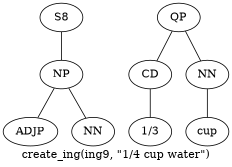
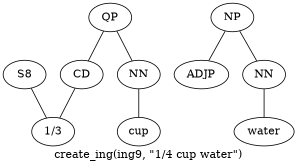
(61, 46) -> (39, 103)
none -> (264, 132)
